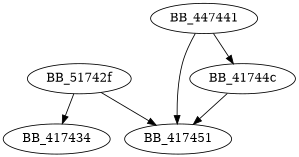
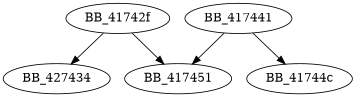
(204, 18) -> (238, 18)
(79, 79) -> (118, 18)
(213, 106) -> none
(57, 139) -> (57, 79)
